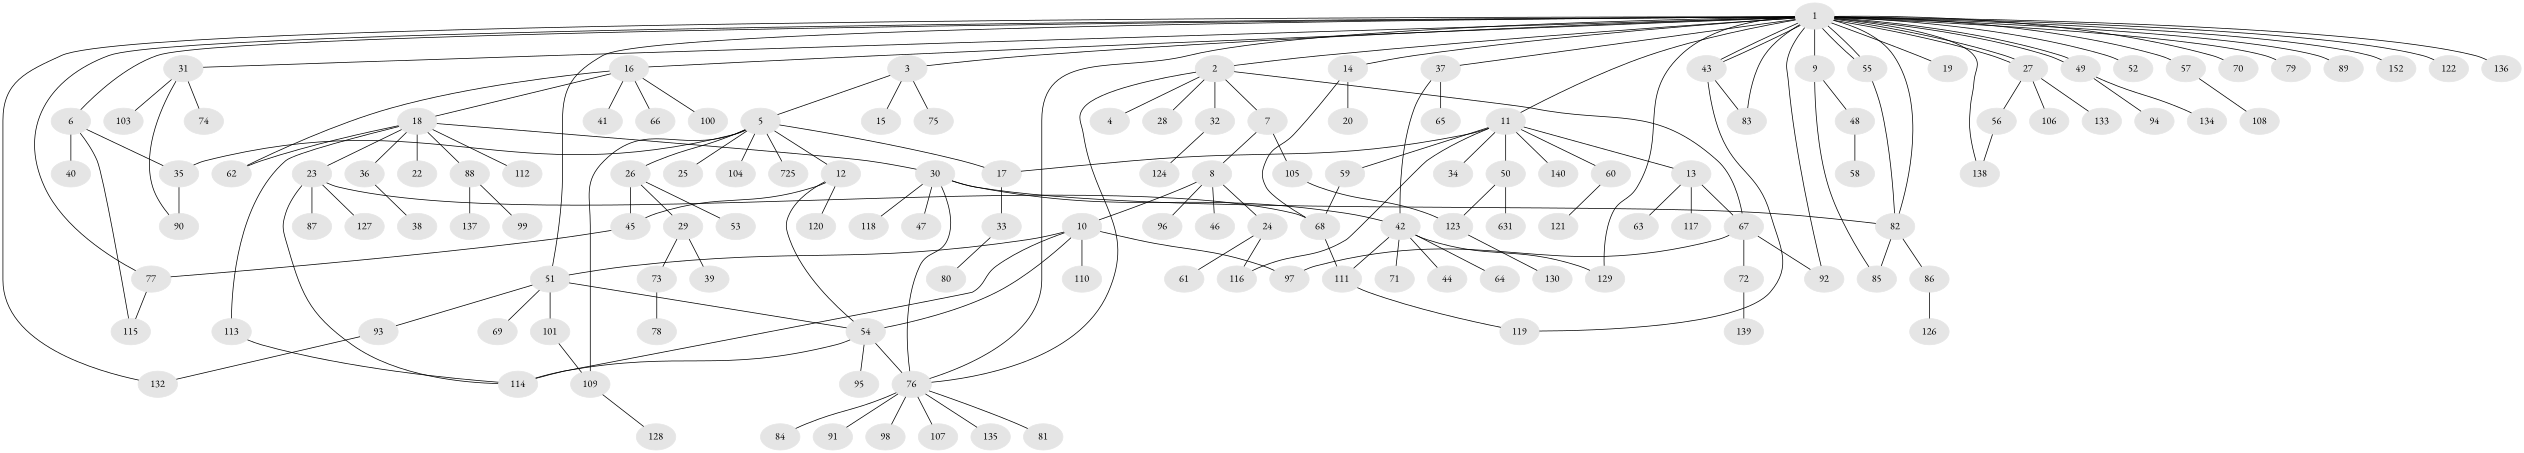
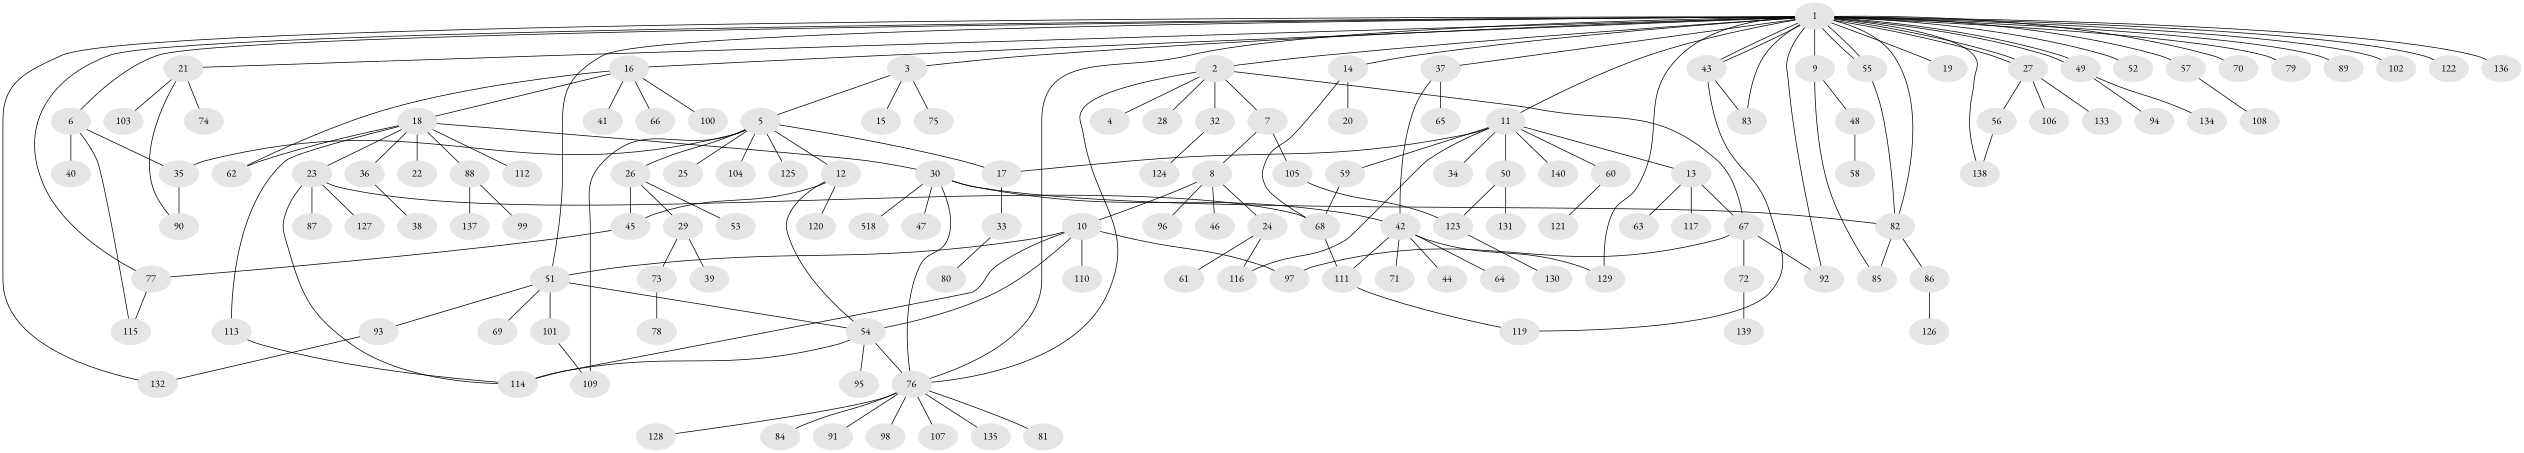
(183, 69) -> (183, 69)
(2396, 69) -> (2396, 69)
(788, 174) -> (788, 174)
(869, 226) -> (869, 226)
(1506, 226) -> (1506, 226)
(623, 411) -> (787, 417)
